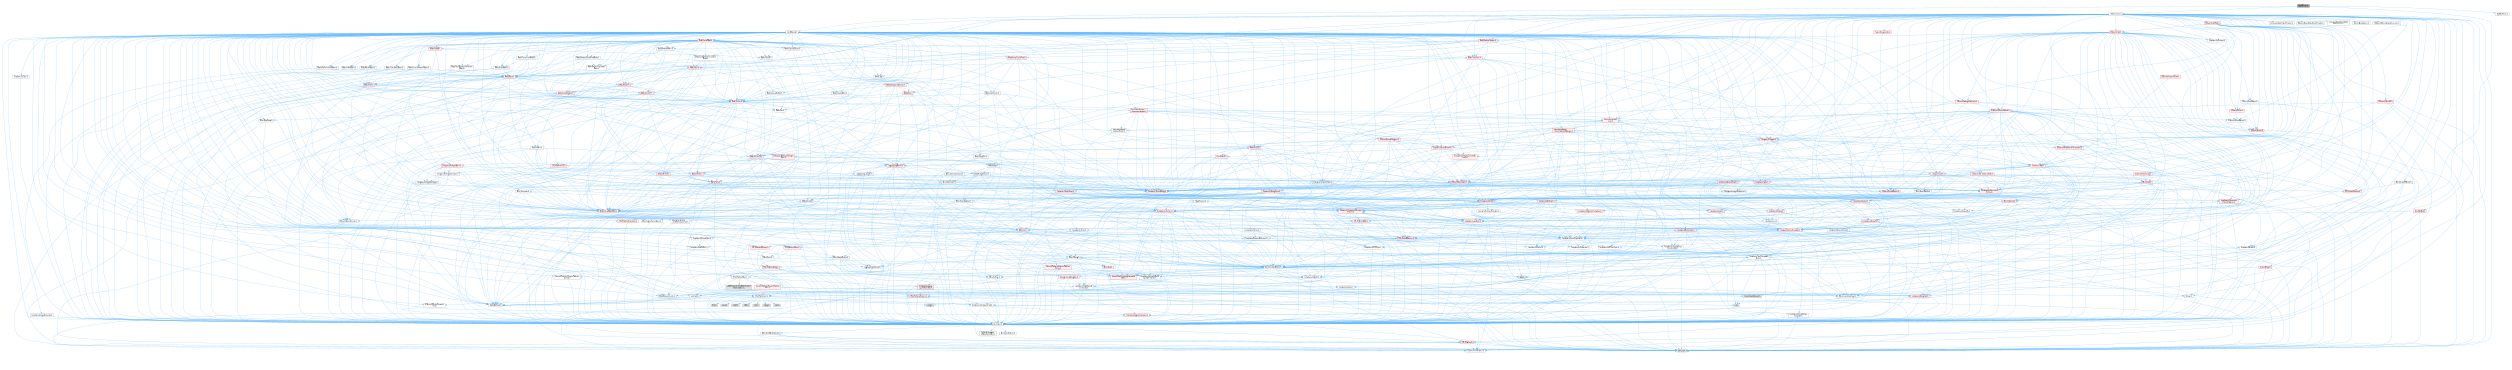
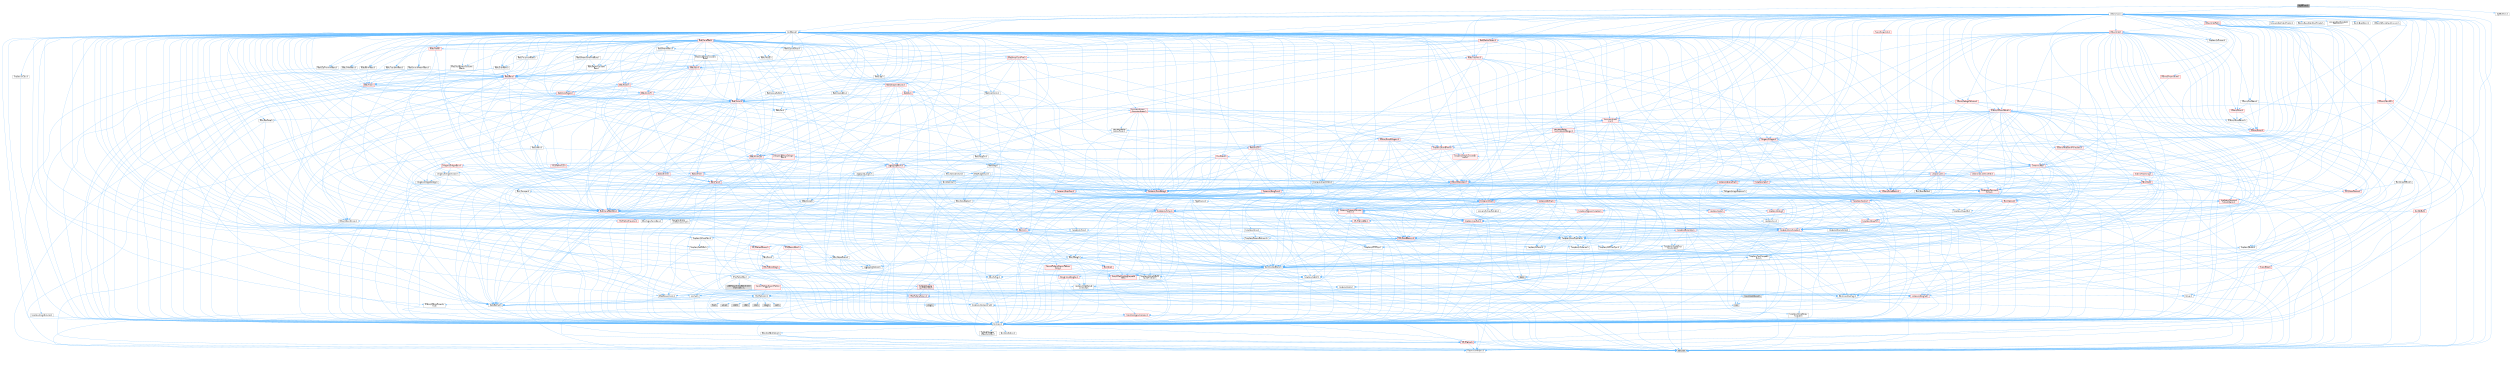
(567, 277) -> none
